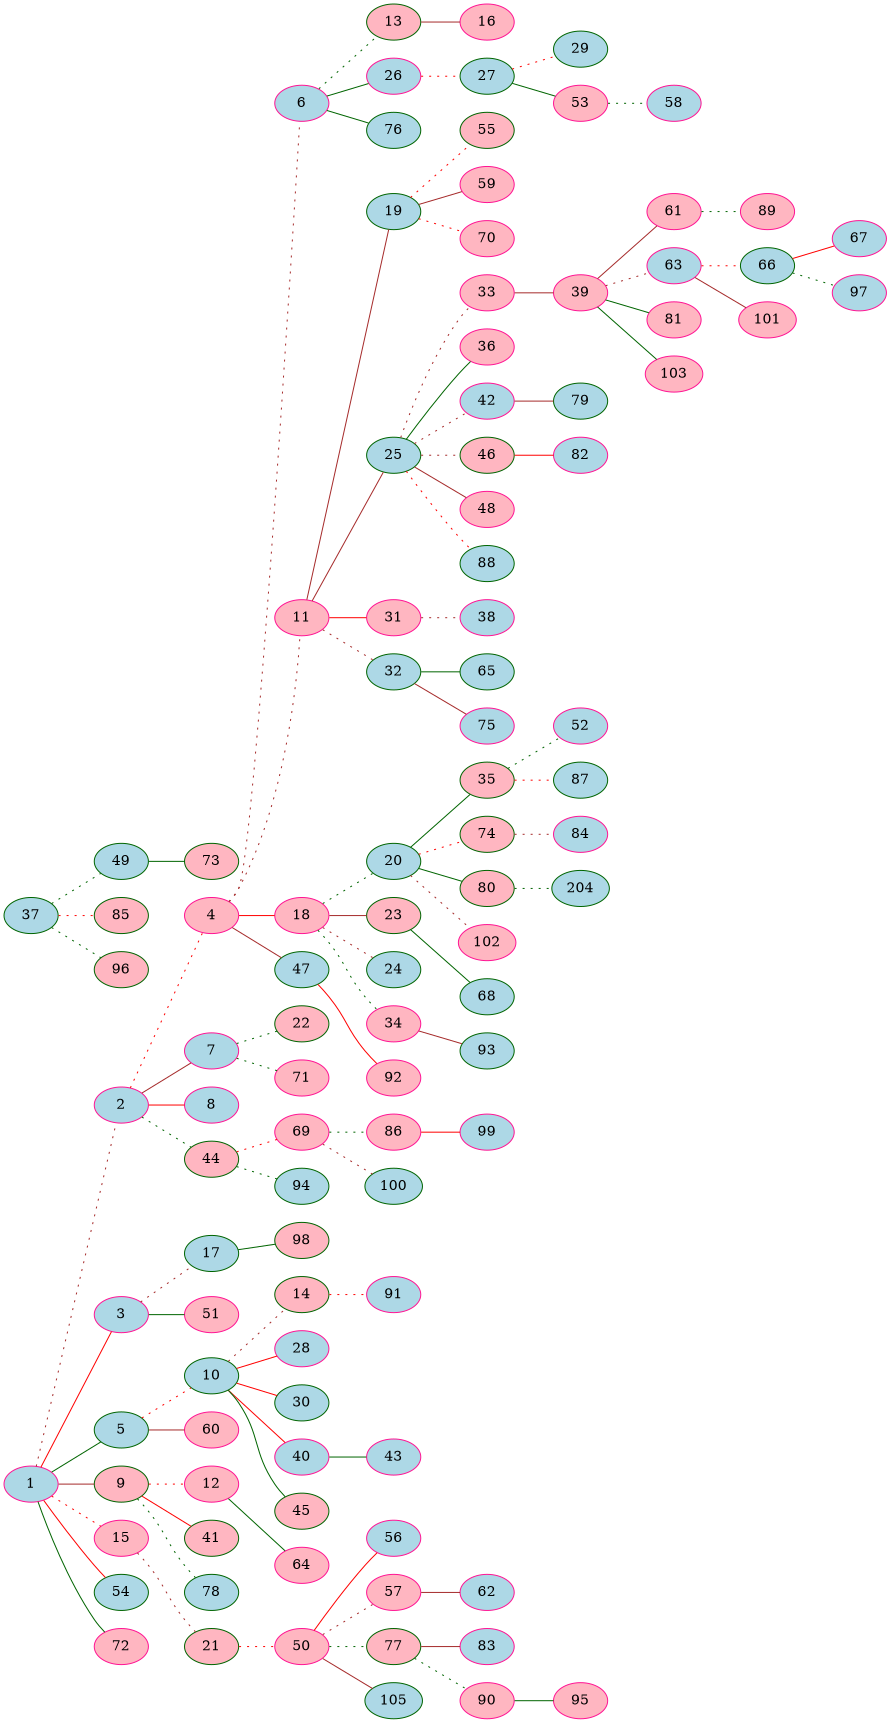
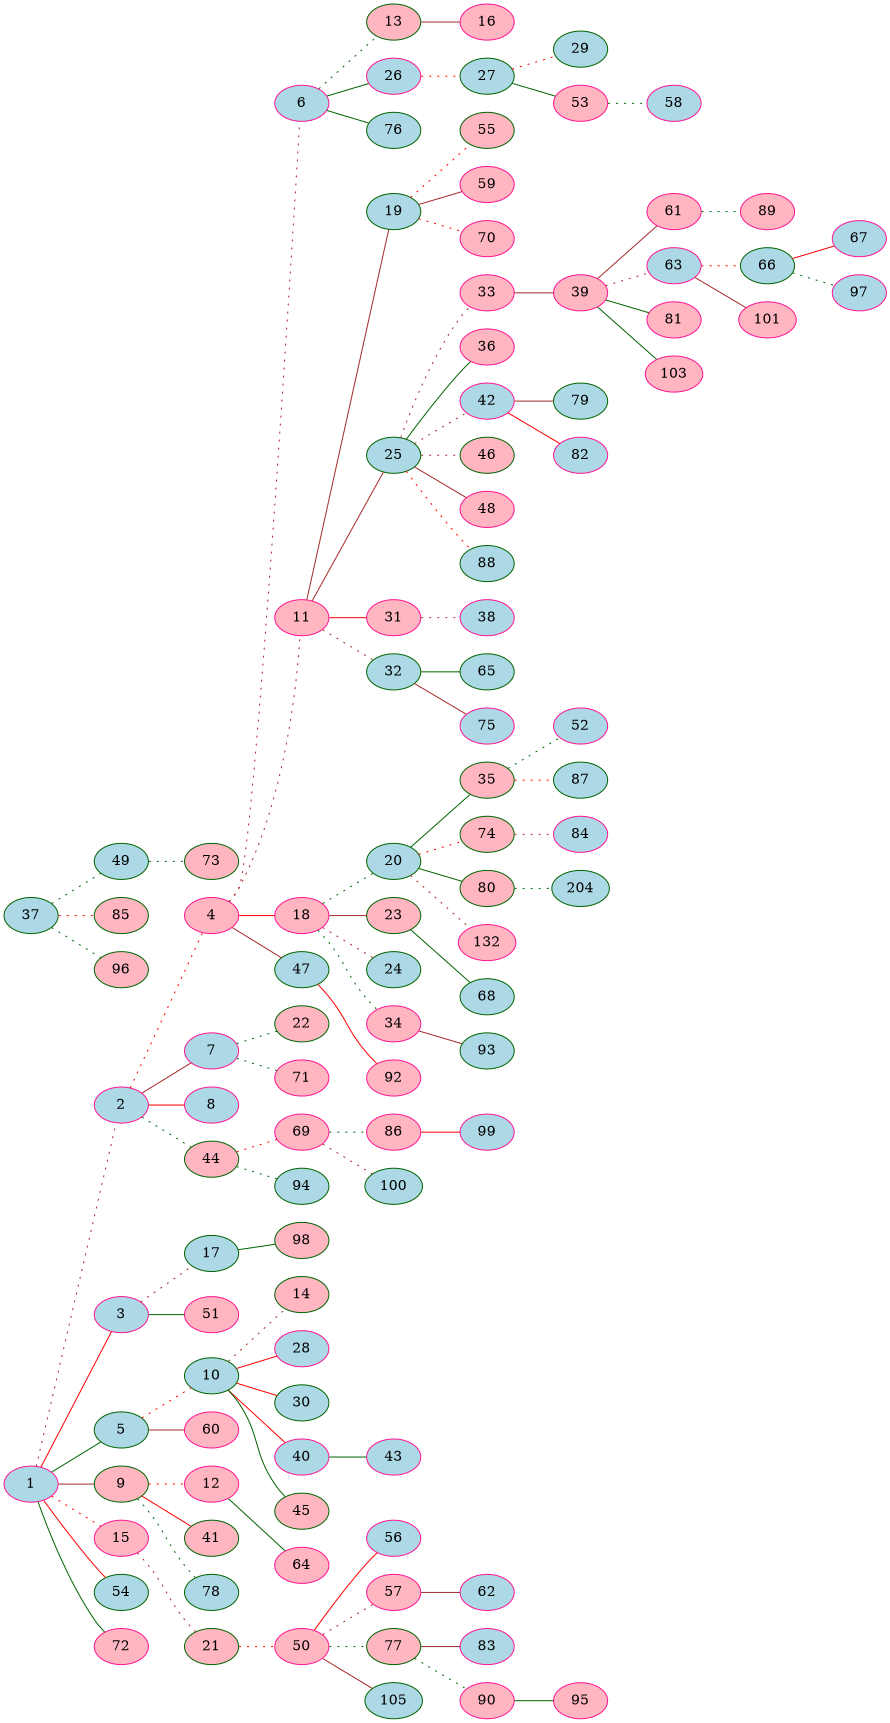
(534, 455) -> (534, 428)
(167, 861) -> (167, 861)
(487, 943) -> (487, 943)
(394, 1295) -> none
